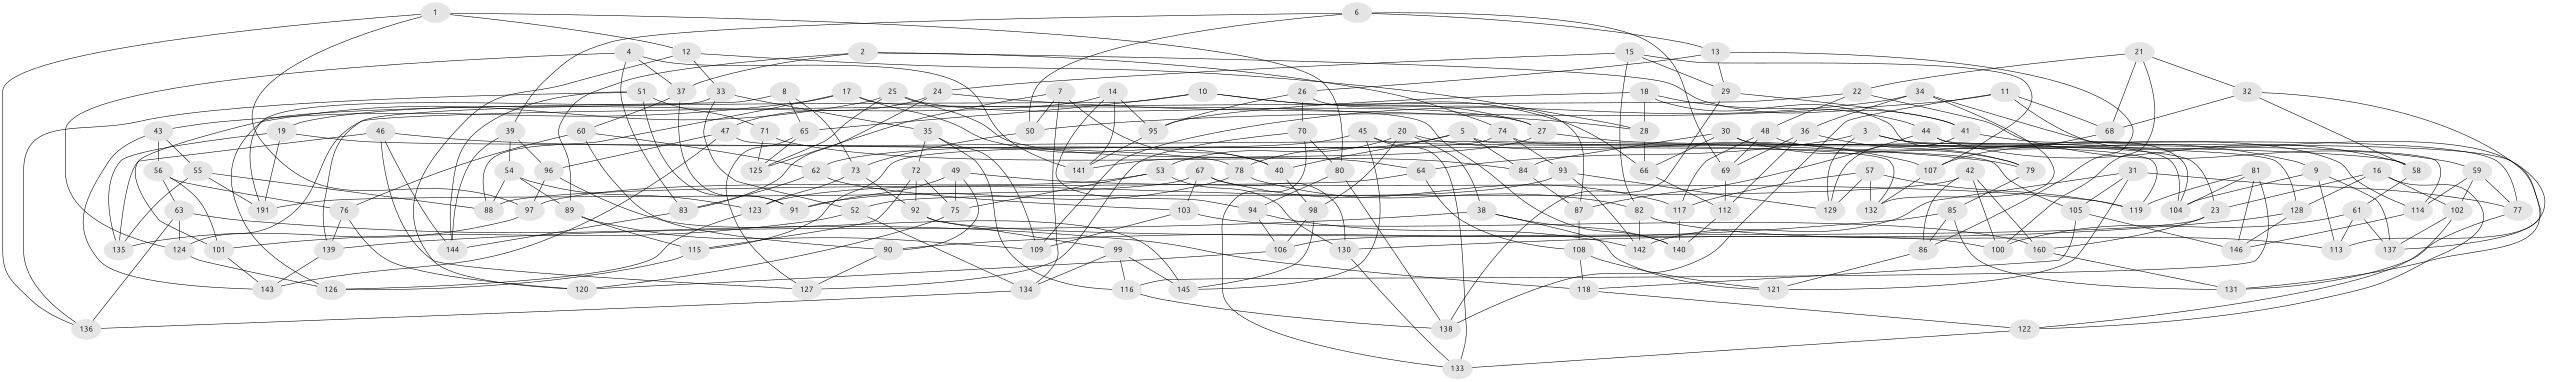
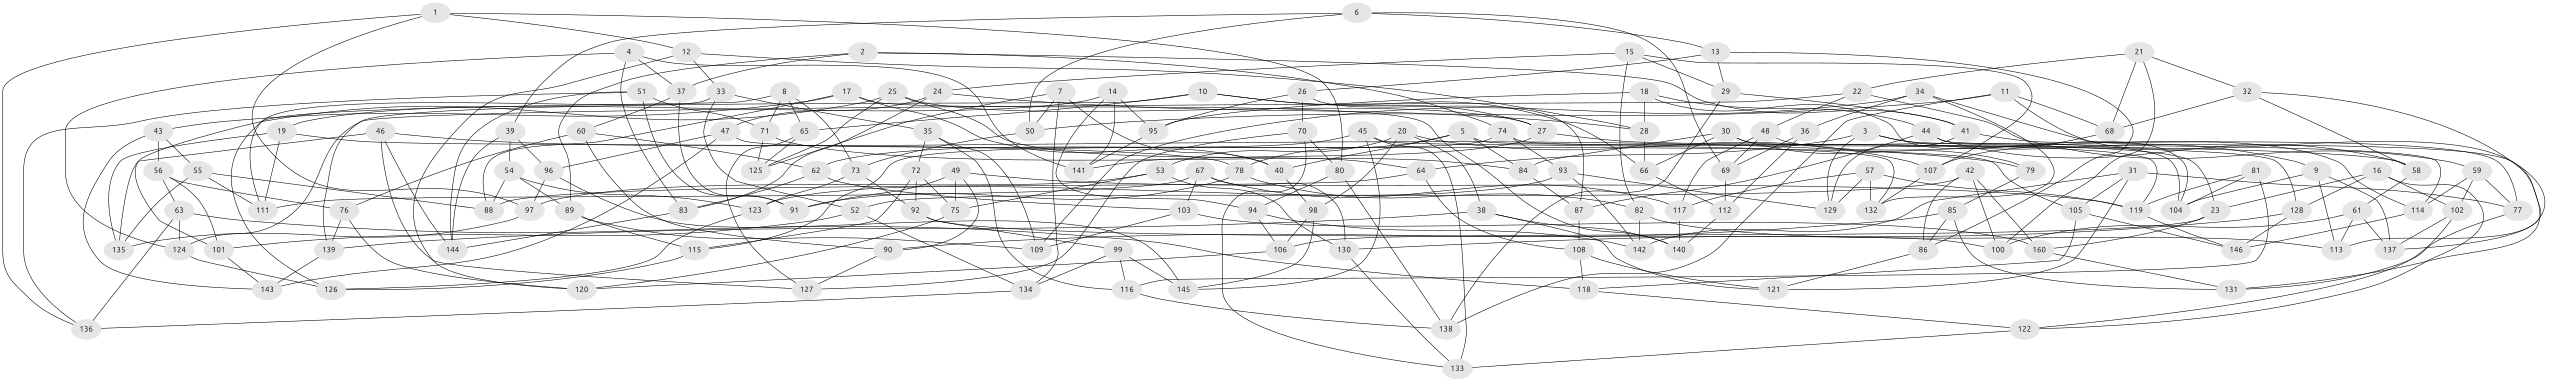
none -> (775, 112)
(1919, 149) -> none
(263, 211) -> (263, 211)
(2246, 211) -> (2185, 232)
